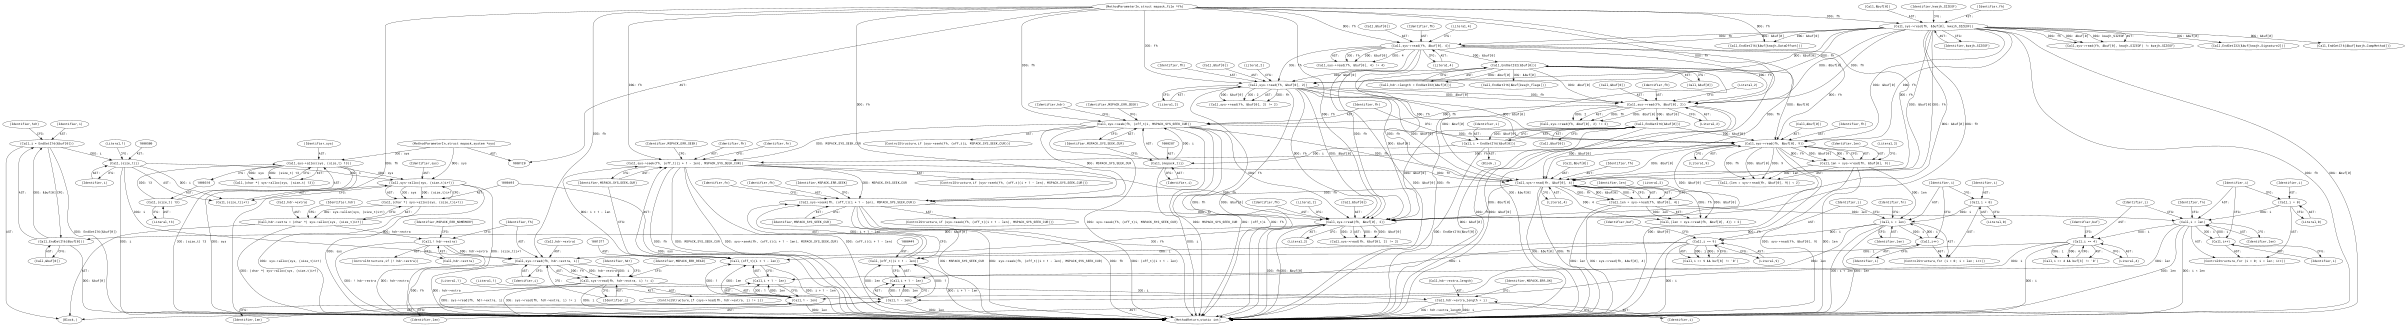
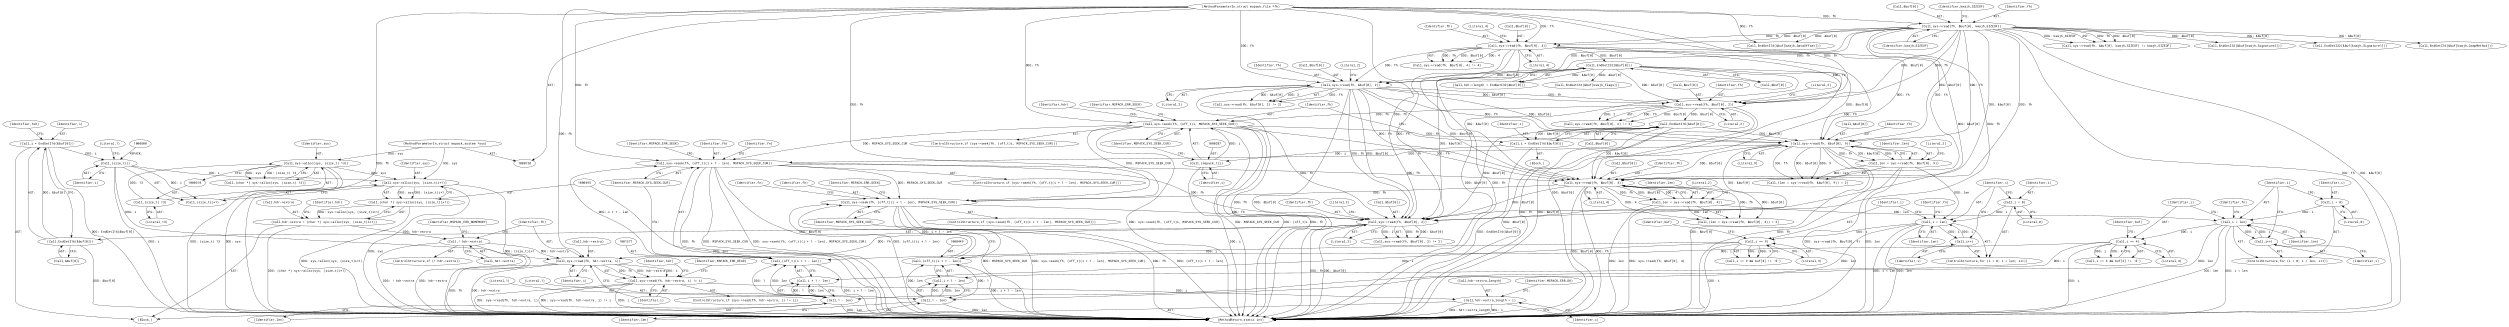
none -> (2350, 46)
(141, 154) -> (137, 154)
